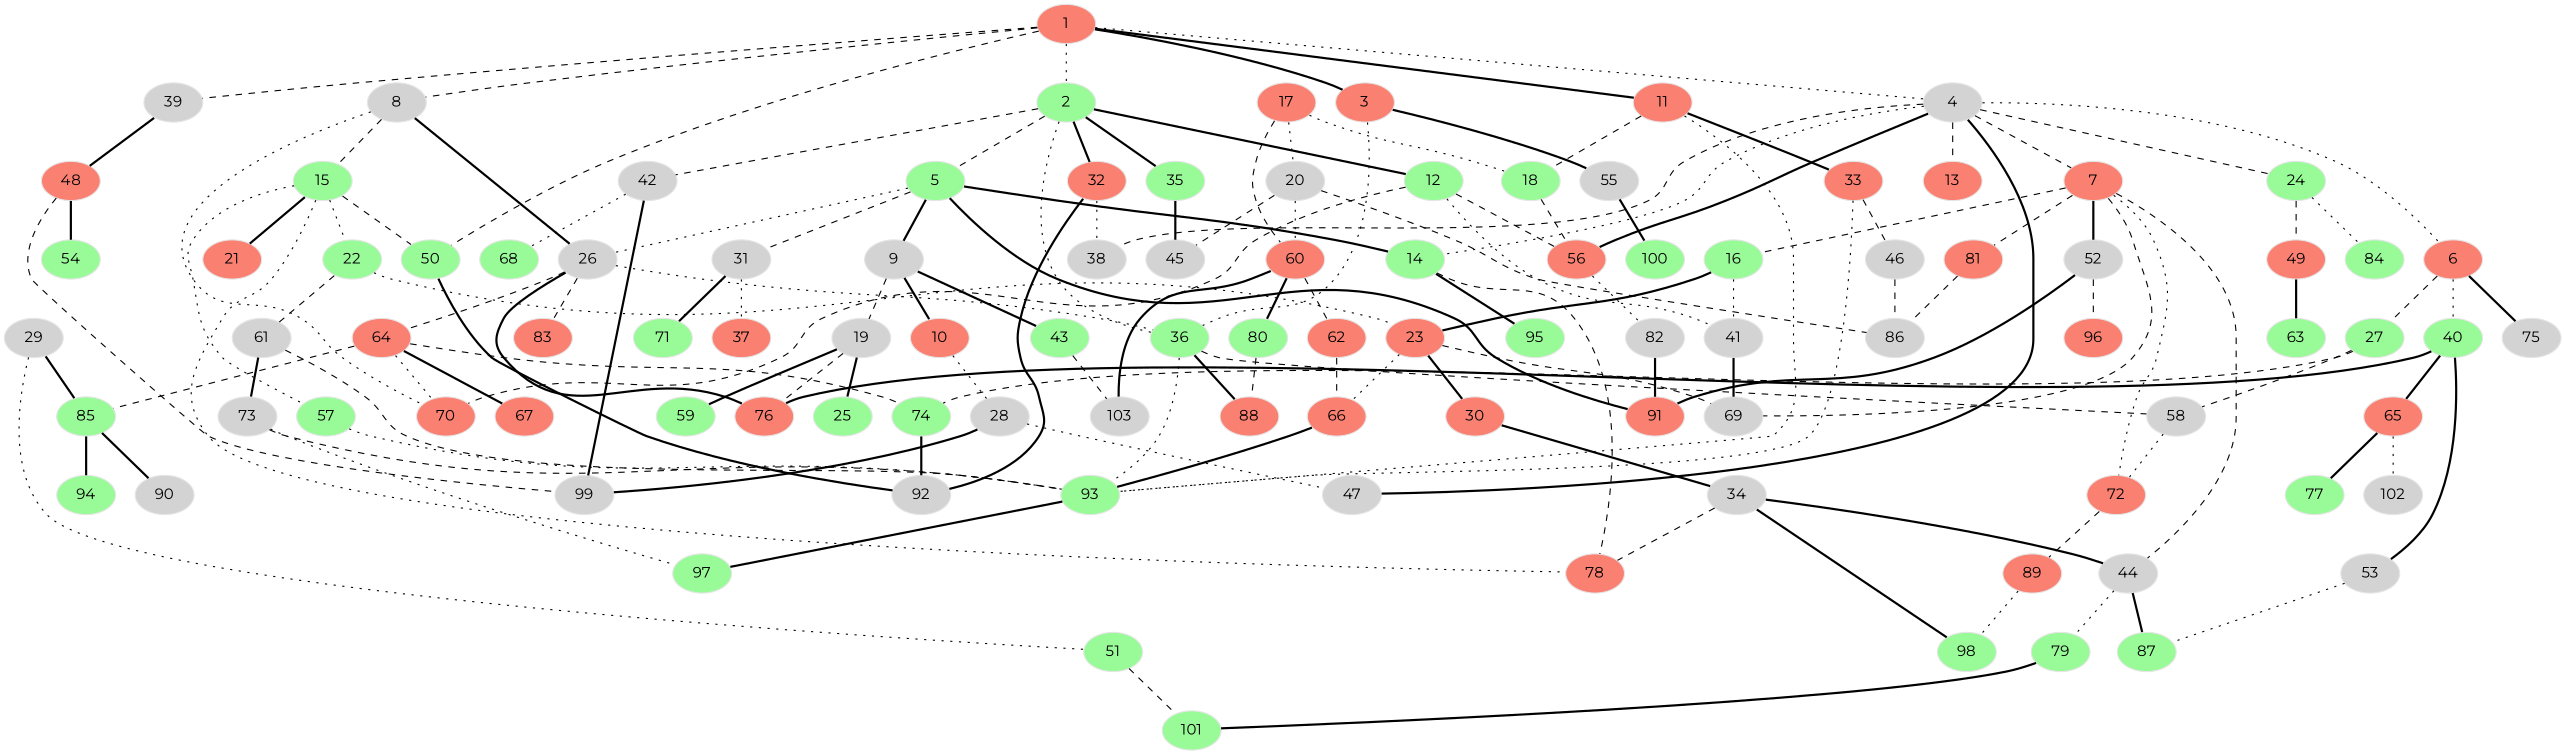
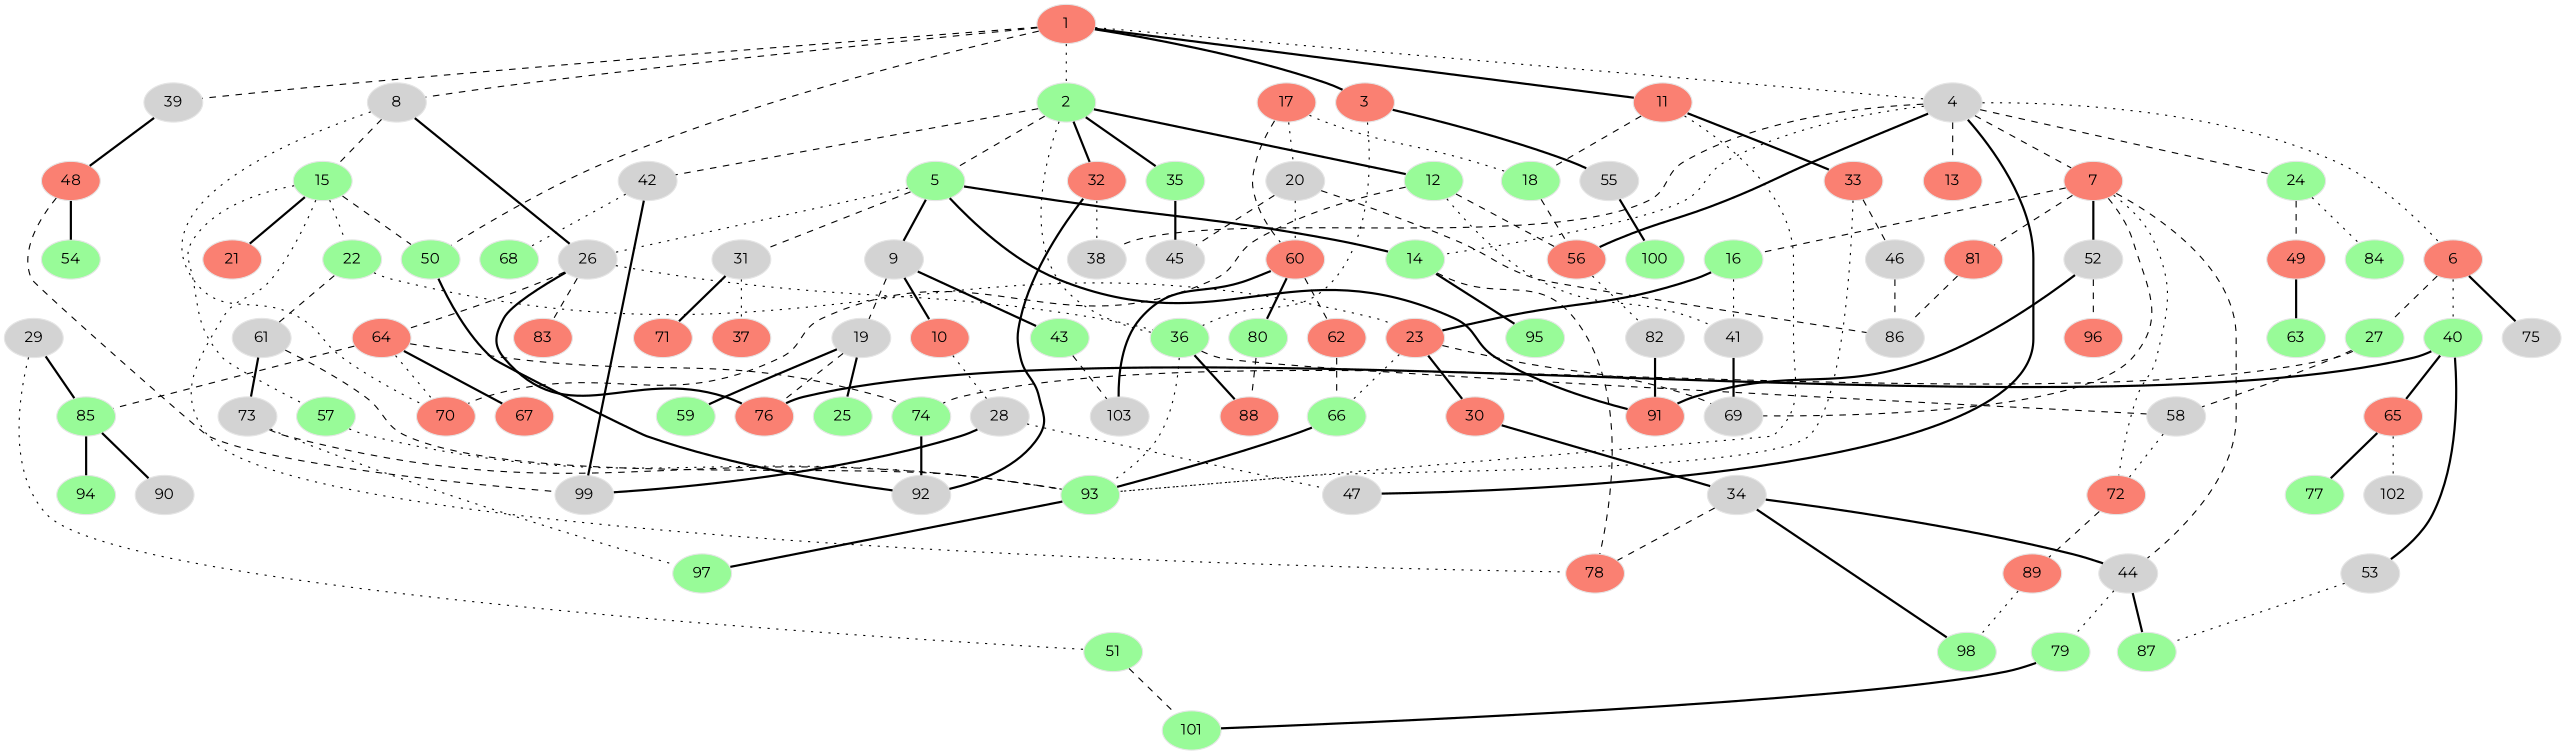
(663, 338) -> (663, 338)
(1337, 416) -> (1337, 416)
